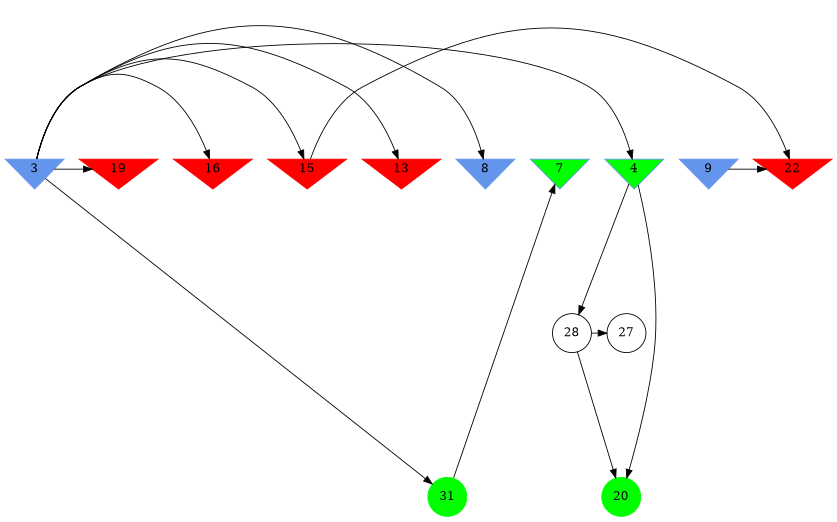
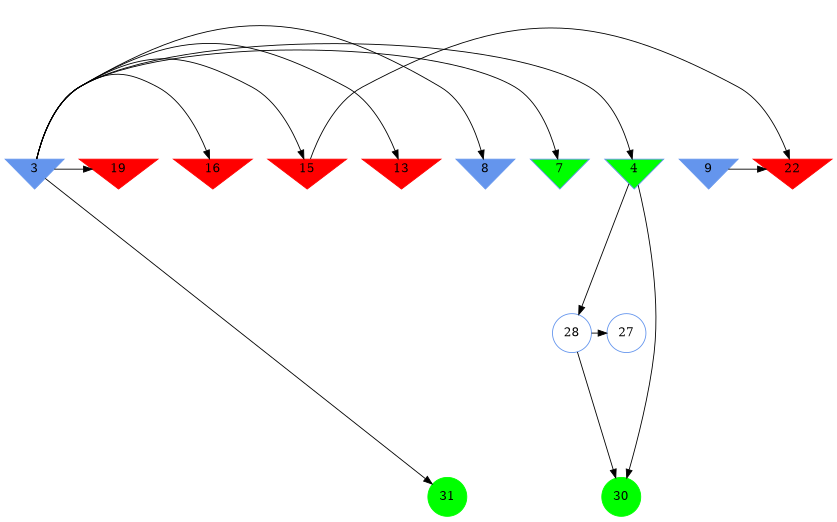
(572, 333) -> (572, 333)
(626, 333) -> (626, 333)
(503, 335) -> (308, 50)
(621, 497) -> (621, 497)
